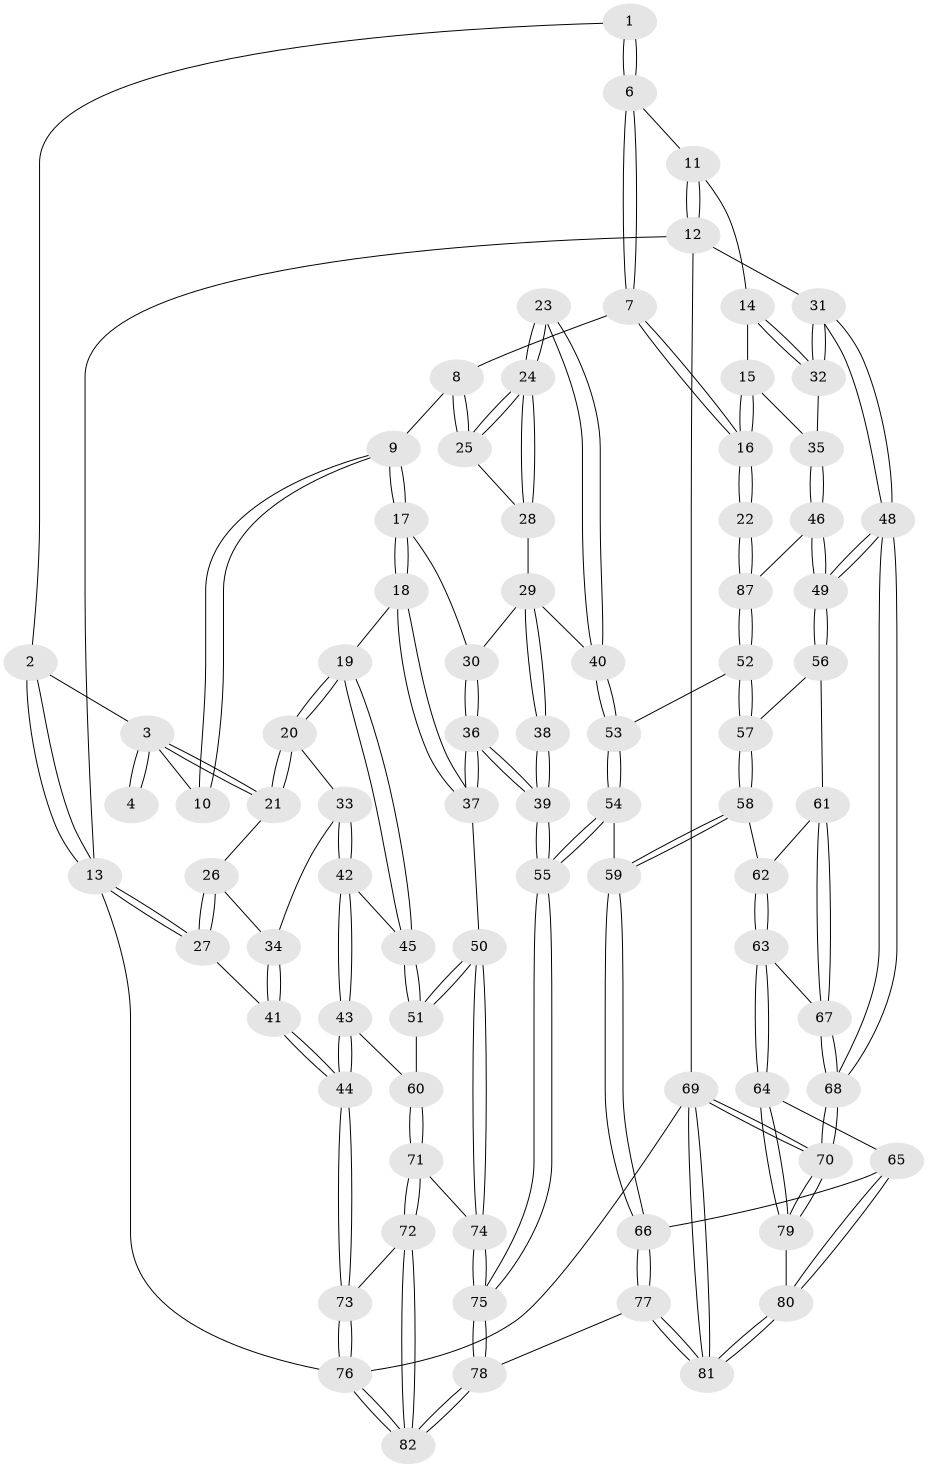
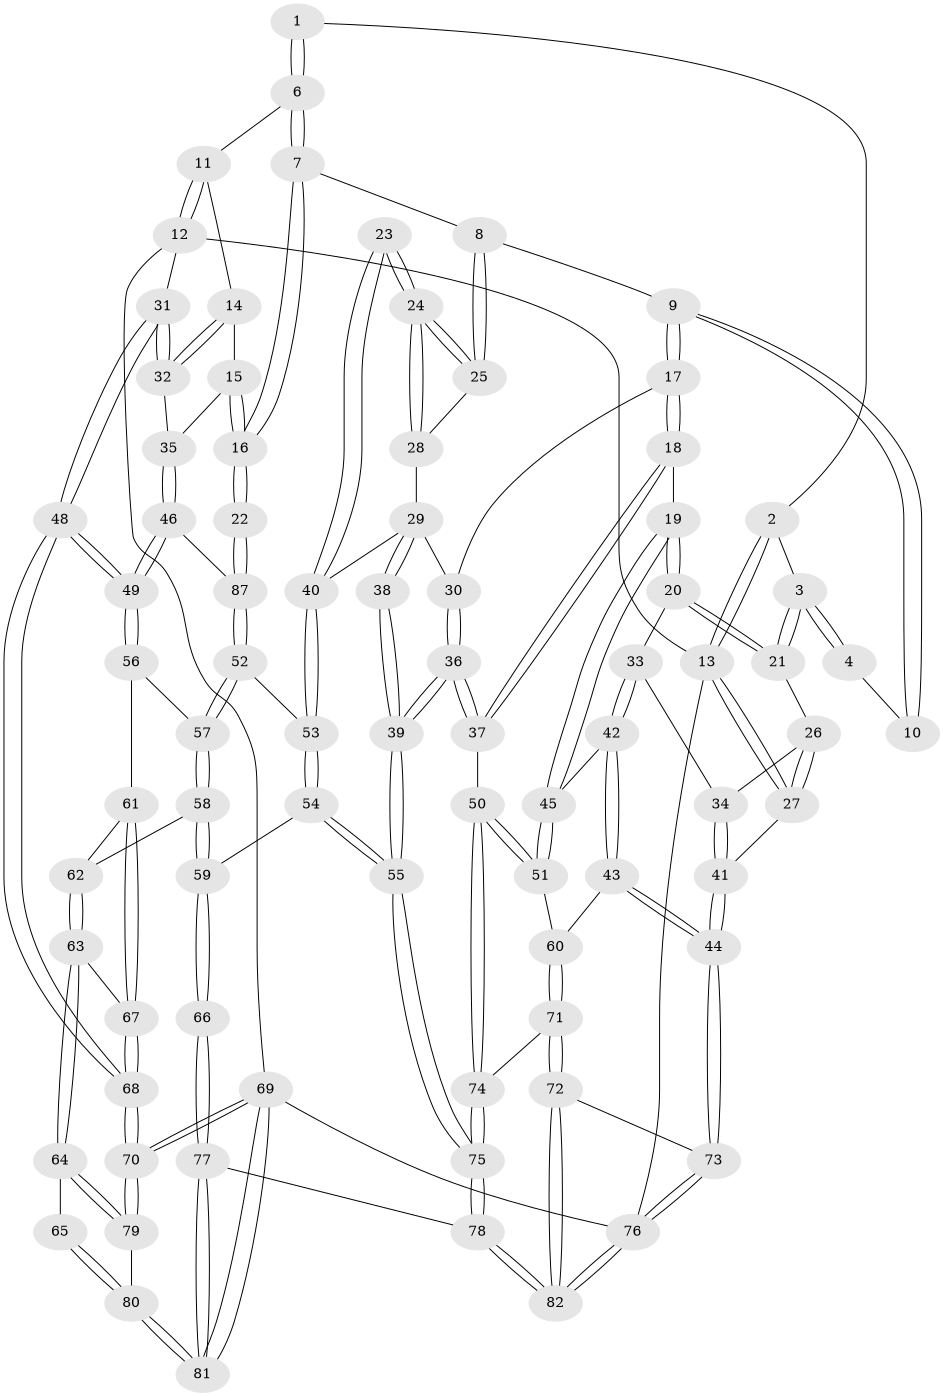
(175, 769) -> (881, 698)
(769, 1206) -> none
